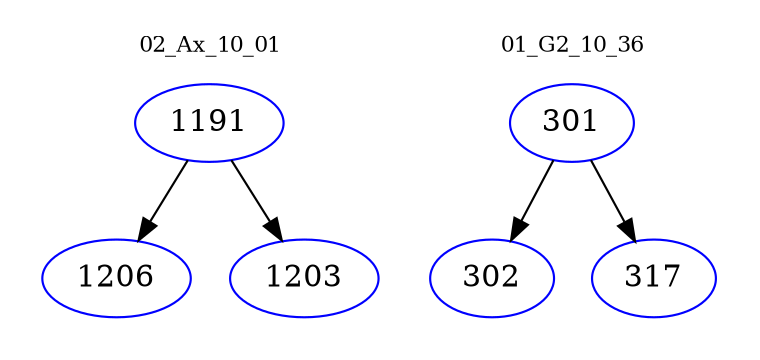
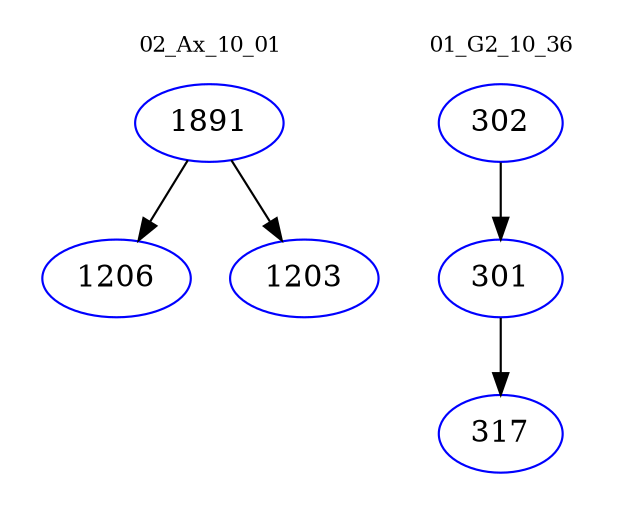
(209, 123) -> (209, 123)
(537, 191) -> (501, 190)
